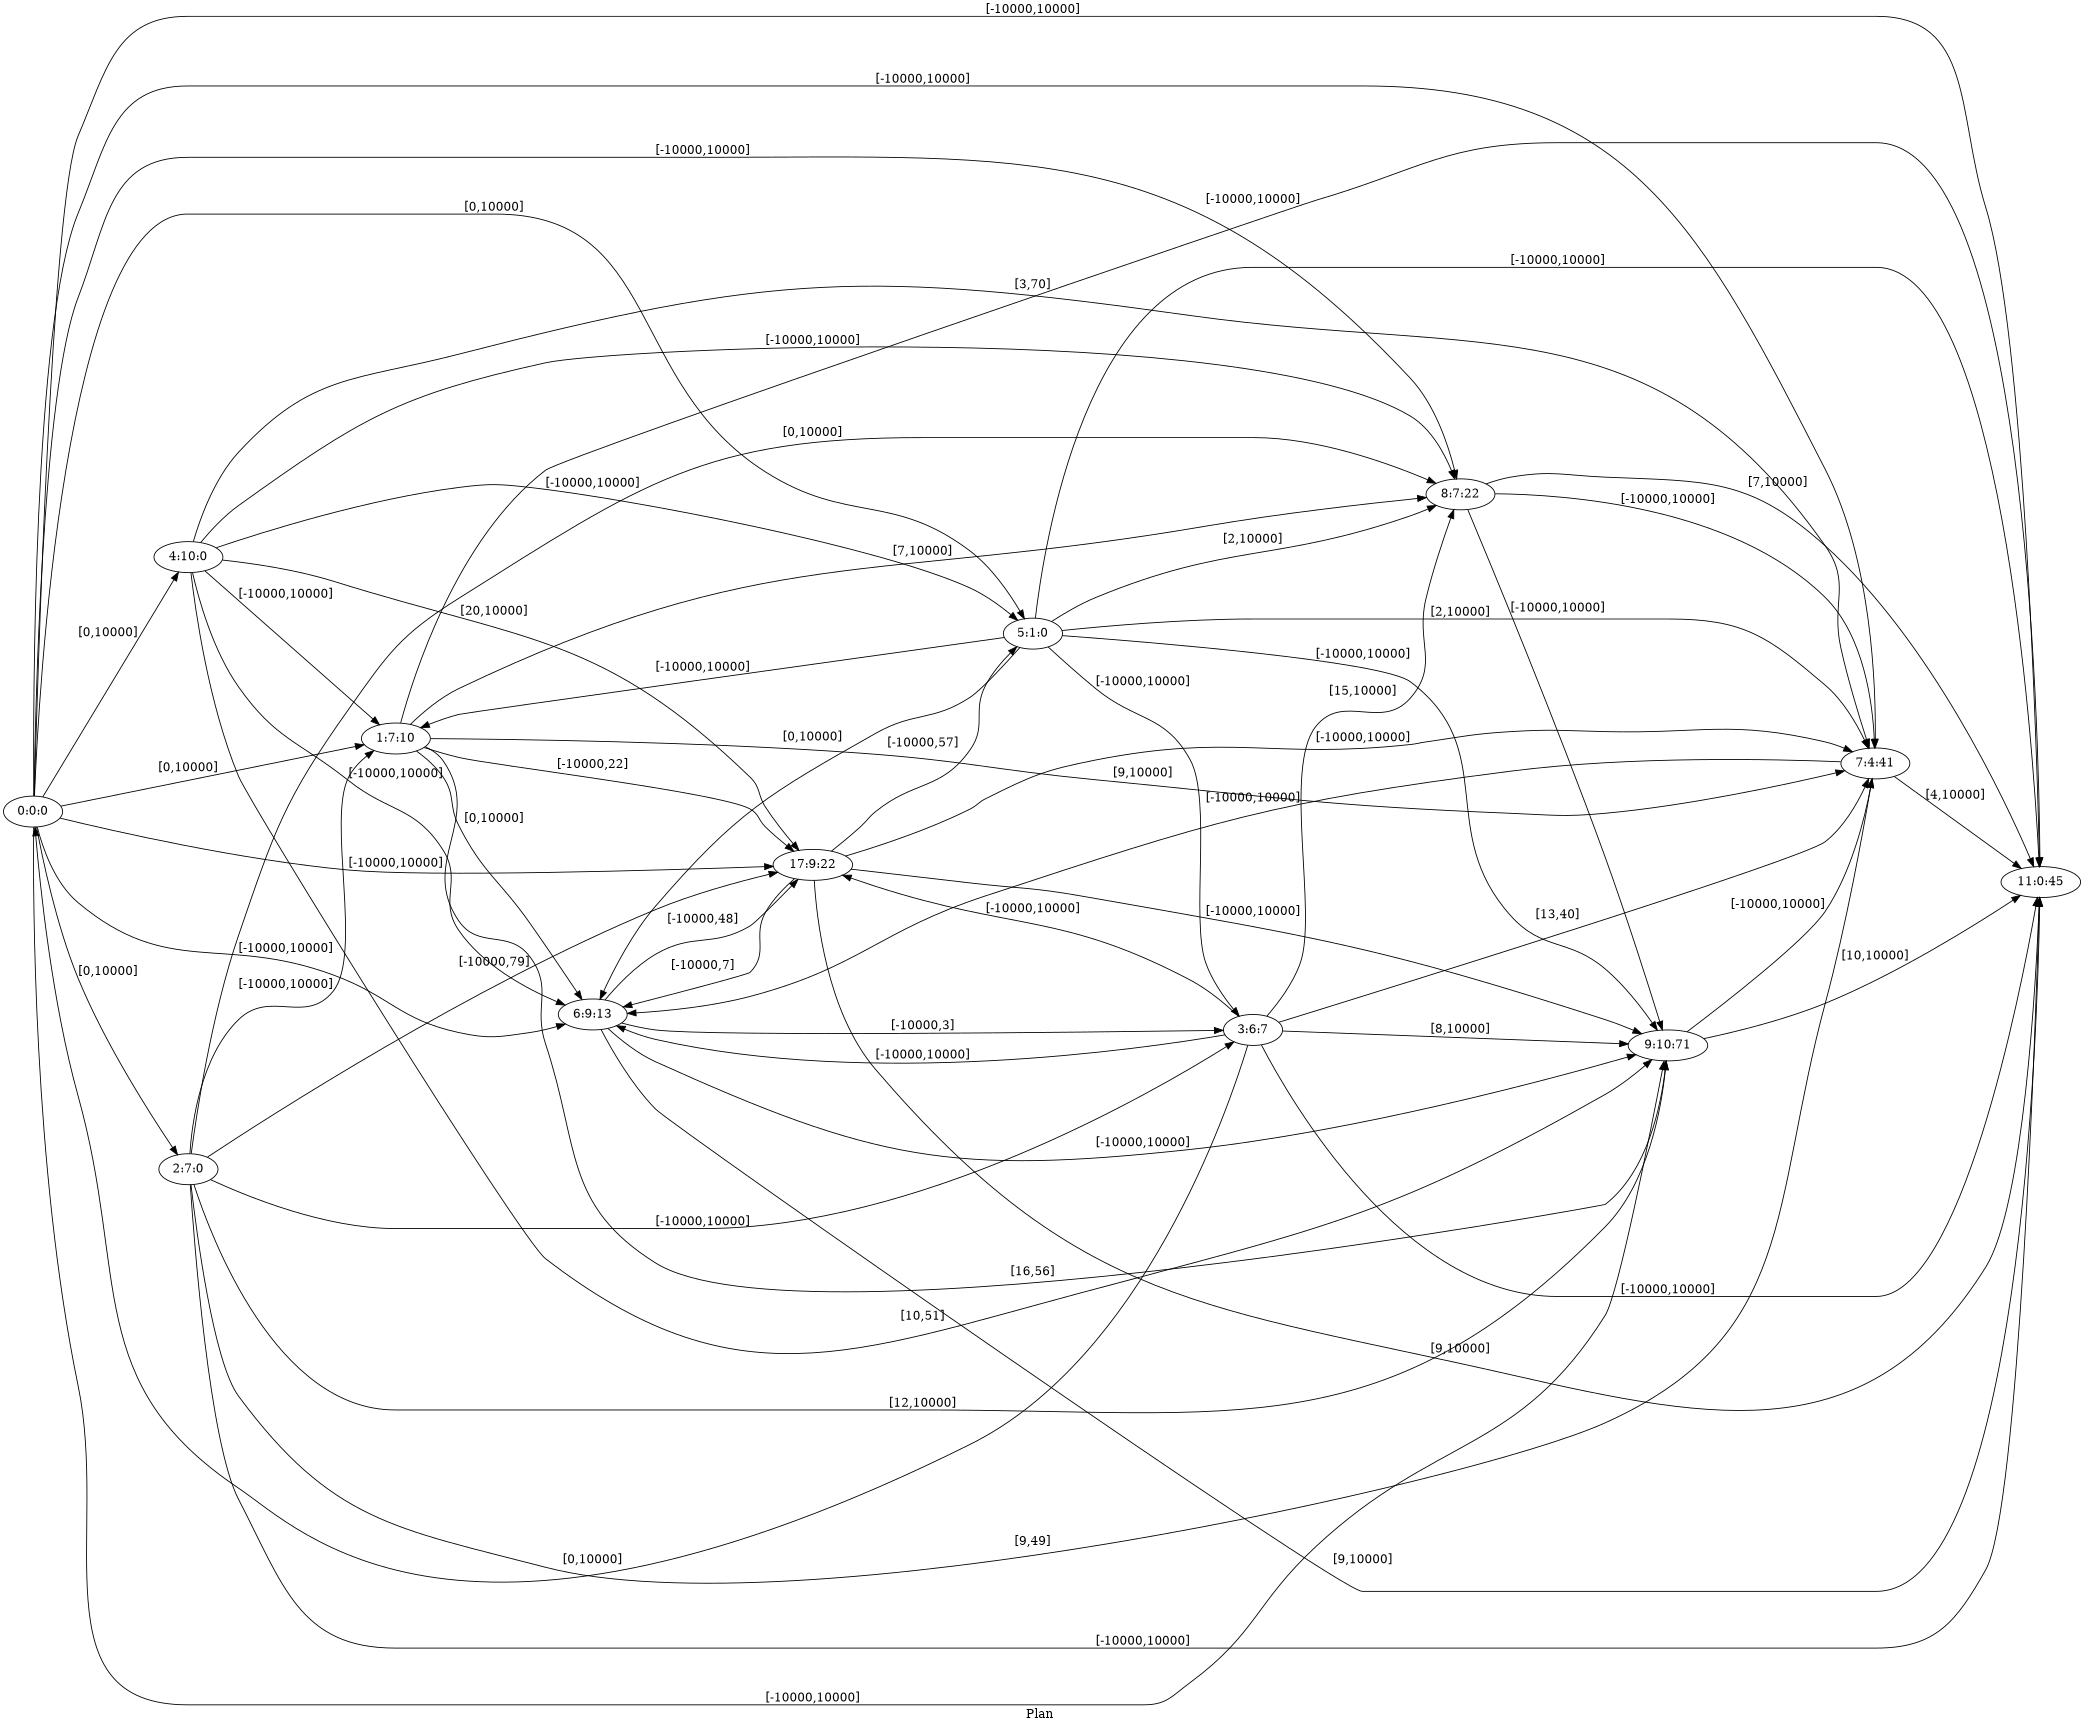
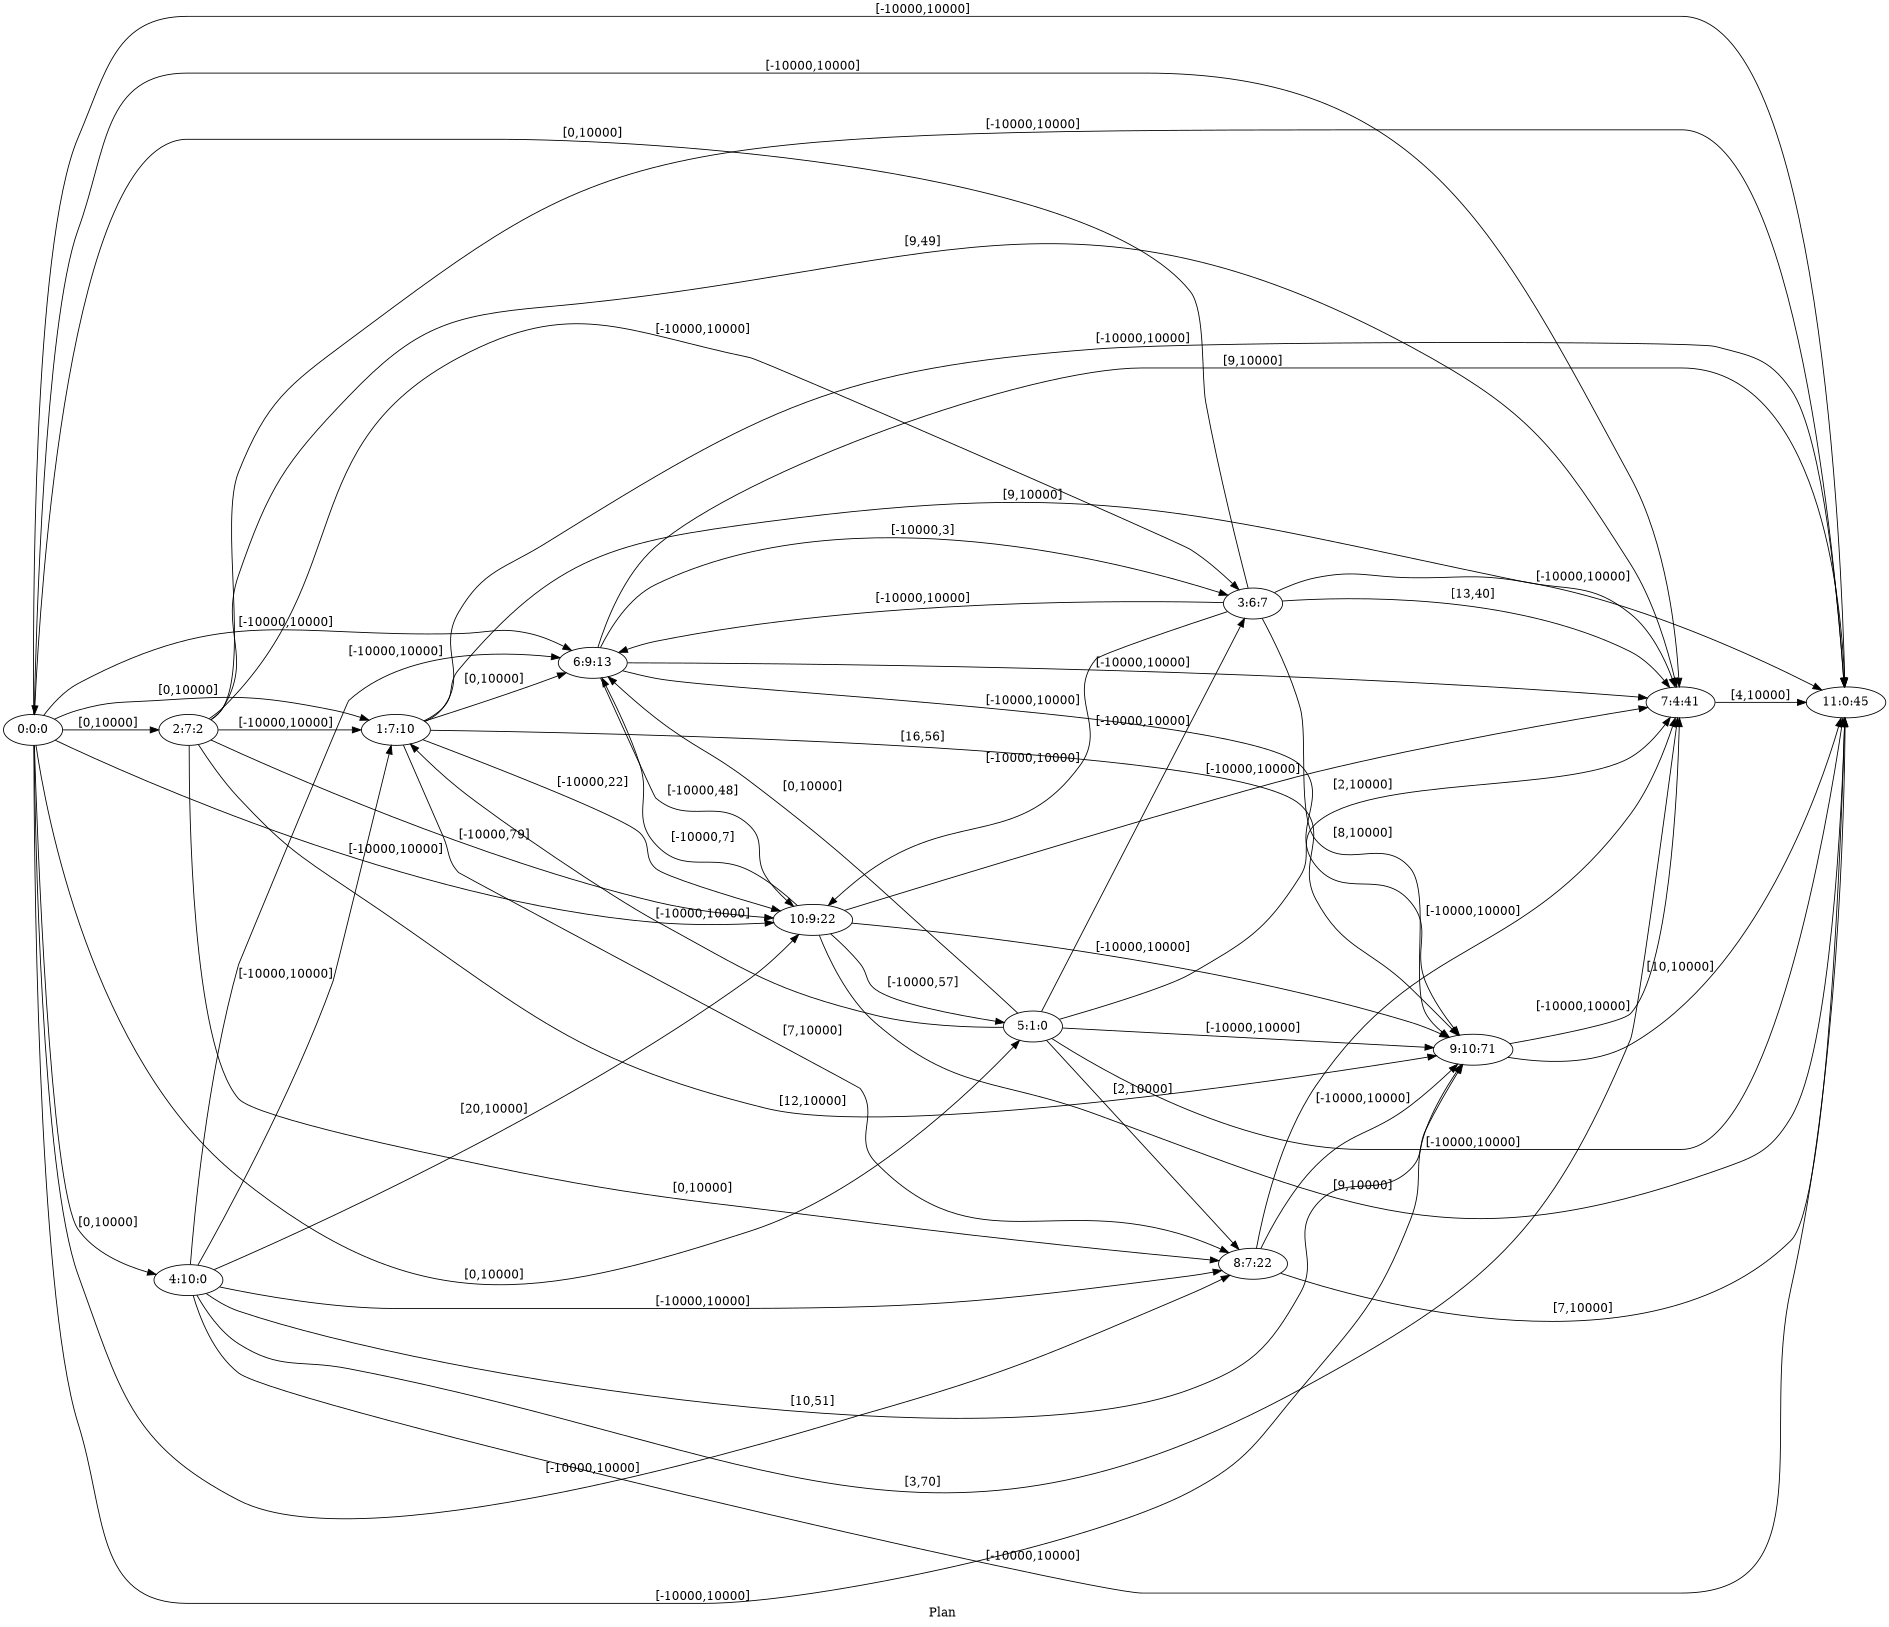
(599, 497) -> (1365, 1593)
(1313, 732) -> none
(1224, 822) -> (1133, 671)
(813, 865) -> (813, 920)
(188, 1169) -> (188, 730)
